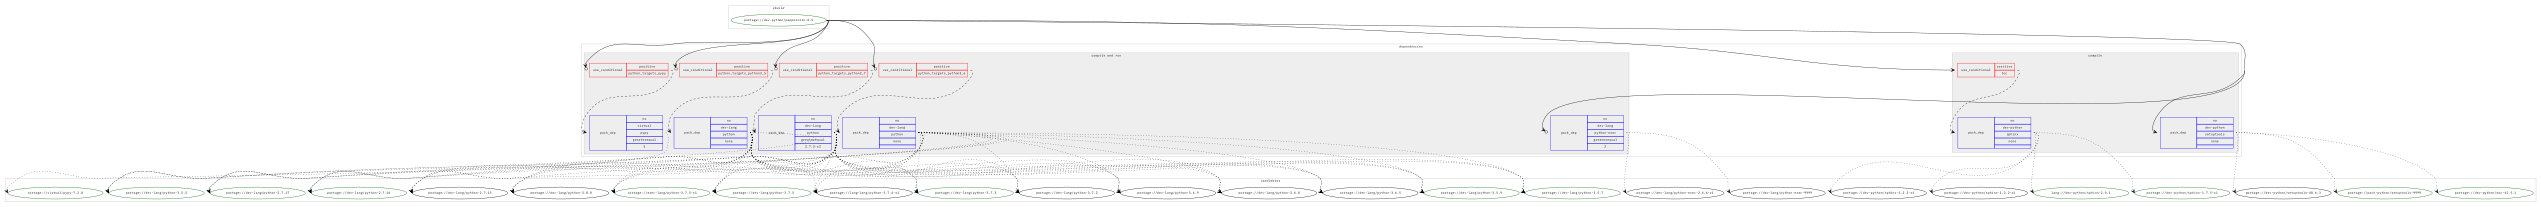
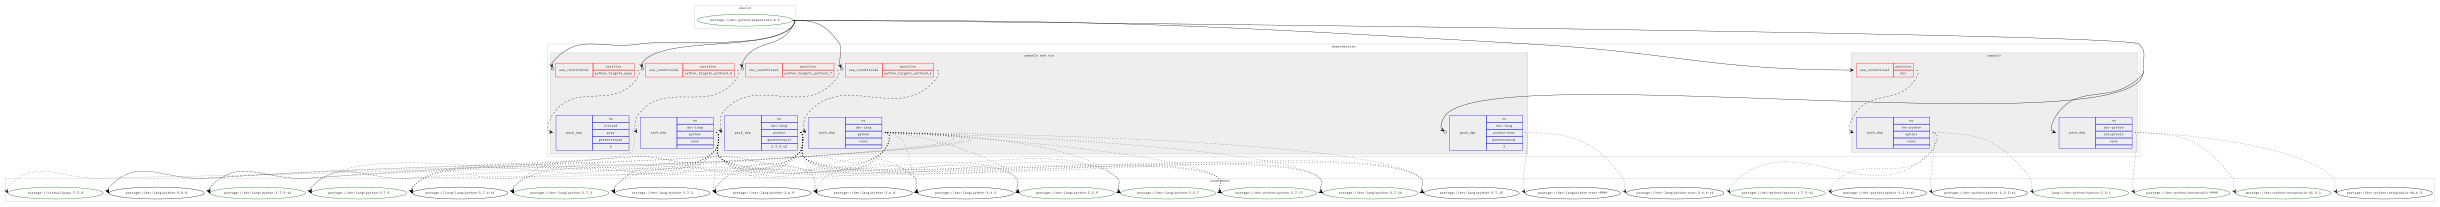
(157, 193) -> none
(258, 193) -> (1269, 193)
(662, 193) -> (258, 193)
(2385, 193) -> (2182, 193)
(2486, 193) -> (2283, 193)
